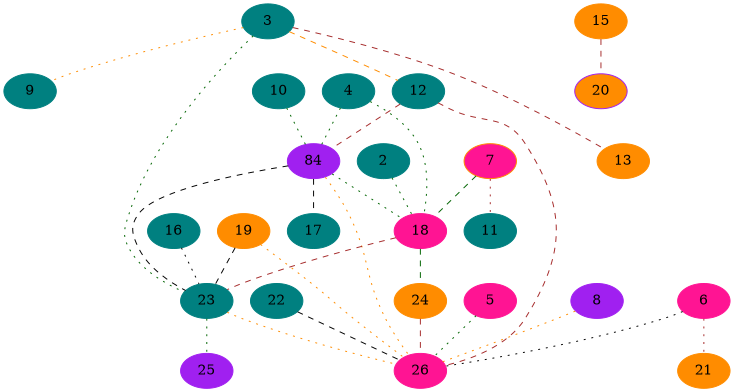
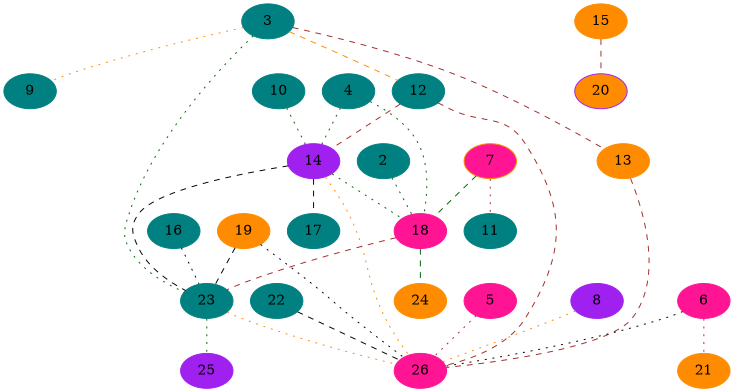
(314, 161) -> (314, 161)
(332, 301) -> (332, 301)
(420, 336) -> (626, 323)
(455, 336) -> (455, 336)
